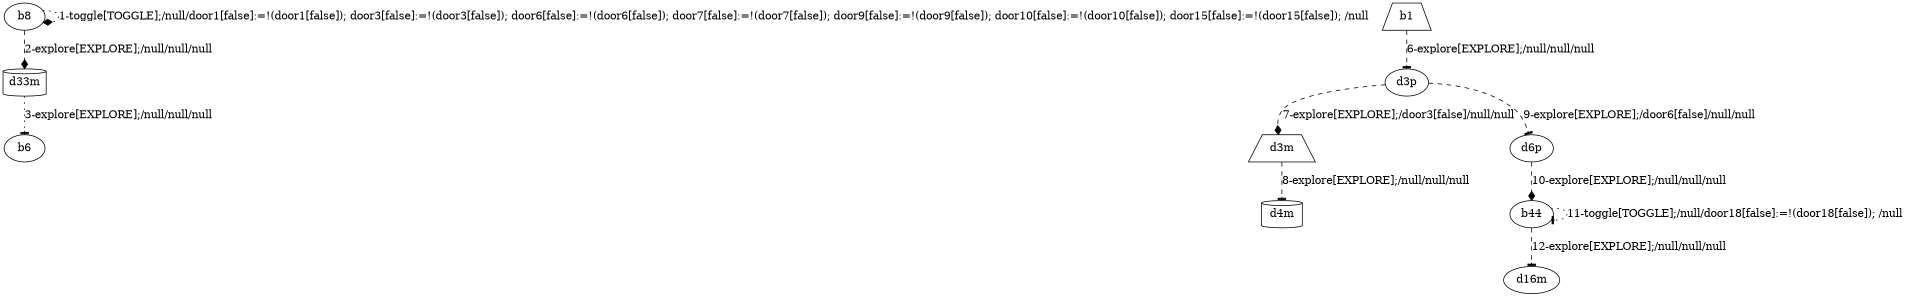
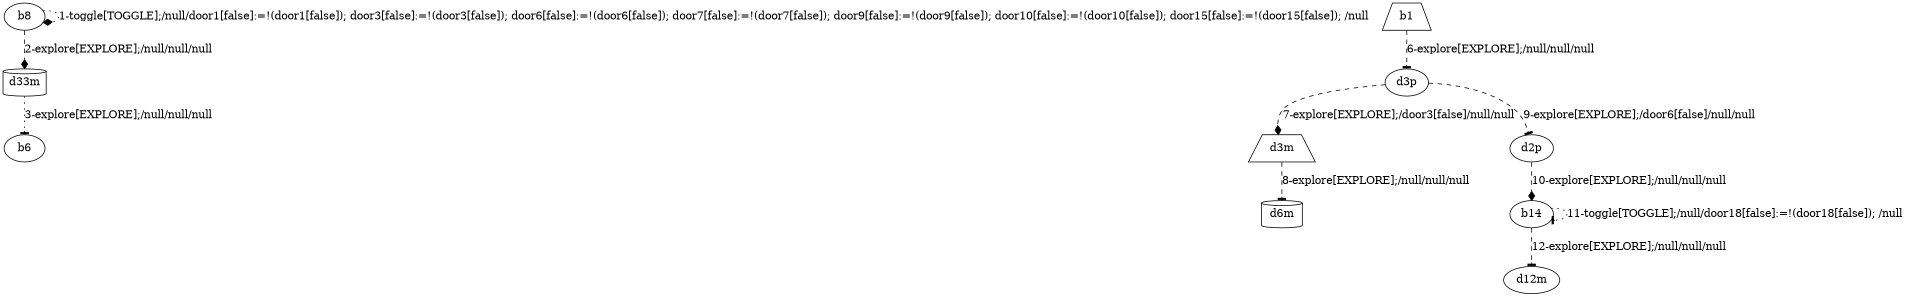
(1532, 148) -> (1532, 148)
(1282, 214) -> (1282, 214)
(1532, 214) -> (1532, 214)
(1532, 280) -> (1532, 280)
